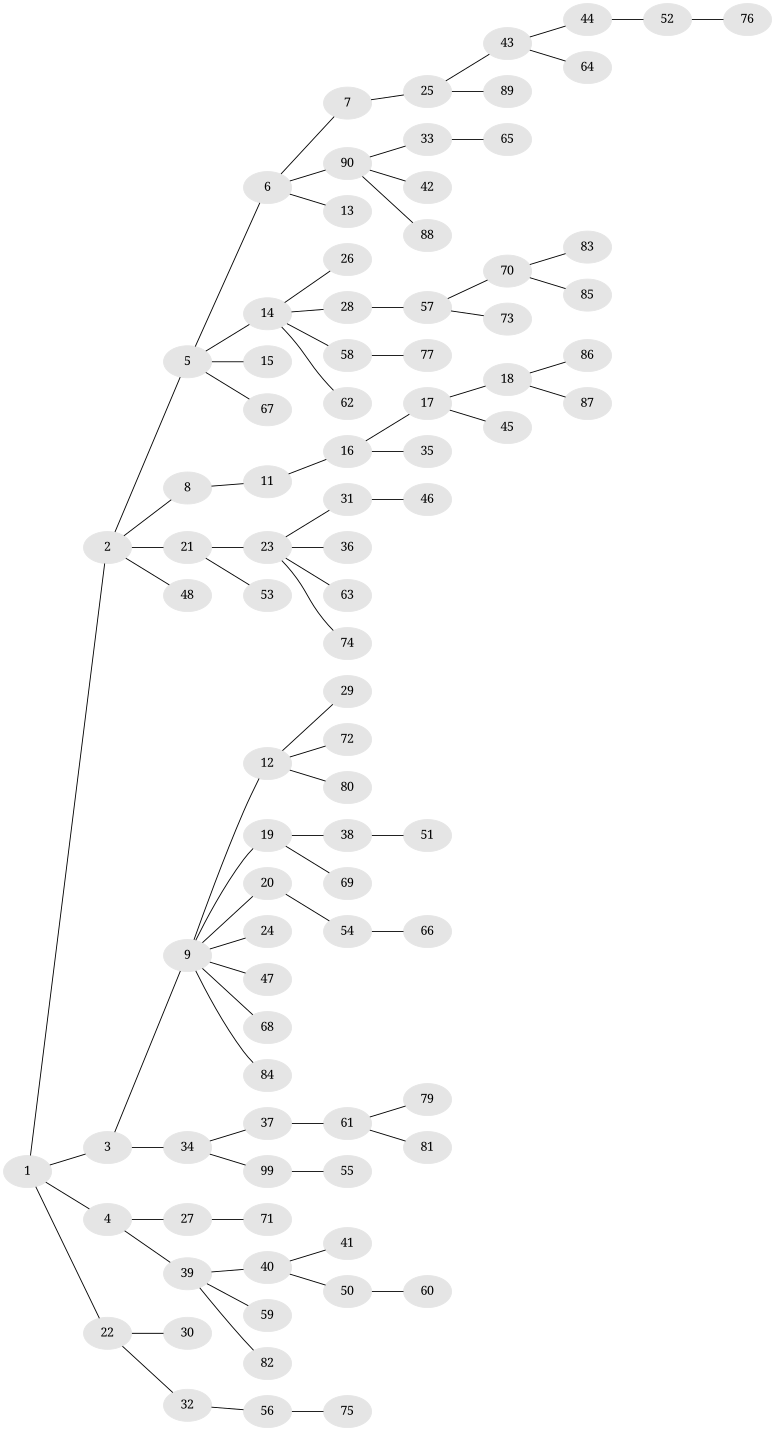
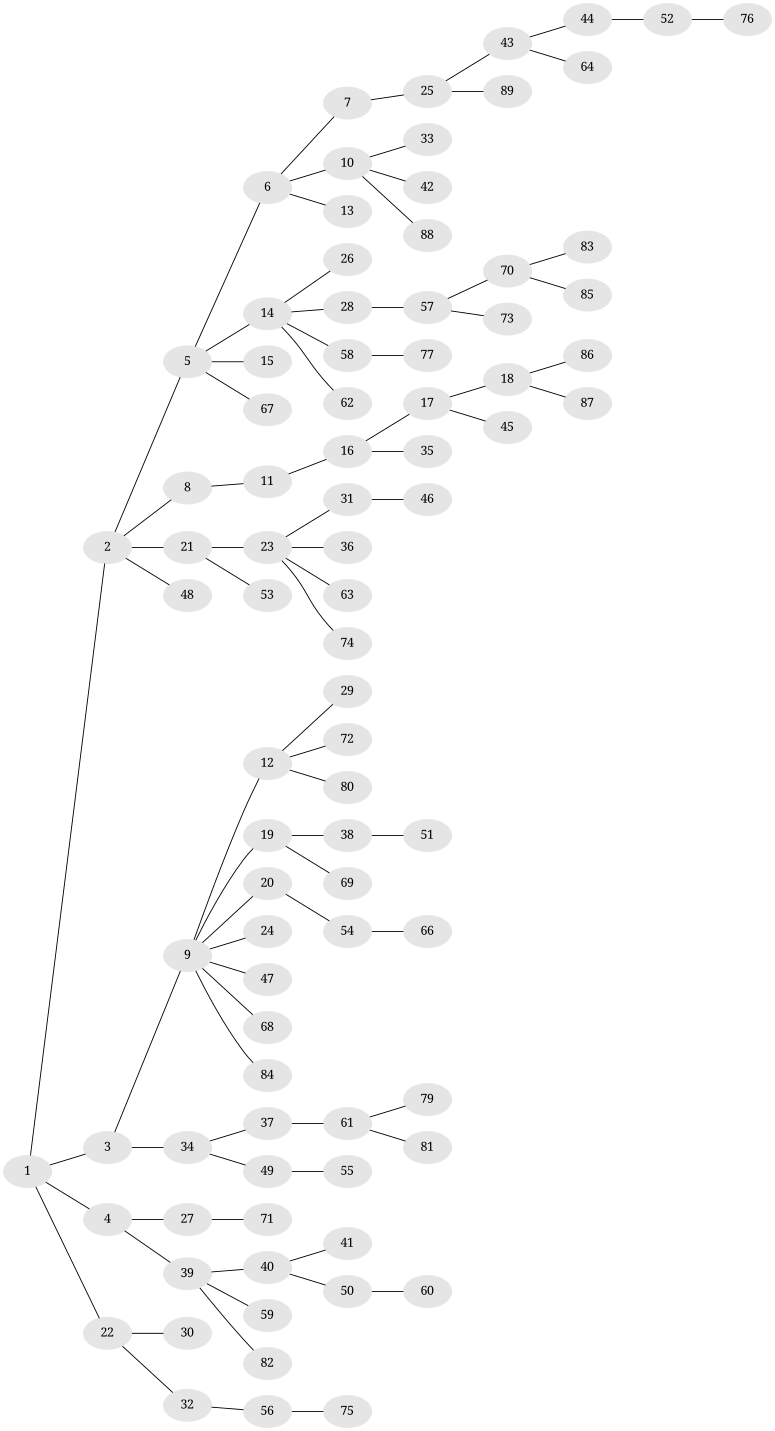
(508, 140) -> none
(348, 164) -> (348, 164)
(268, 1172) -> (268, 1172)
